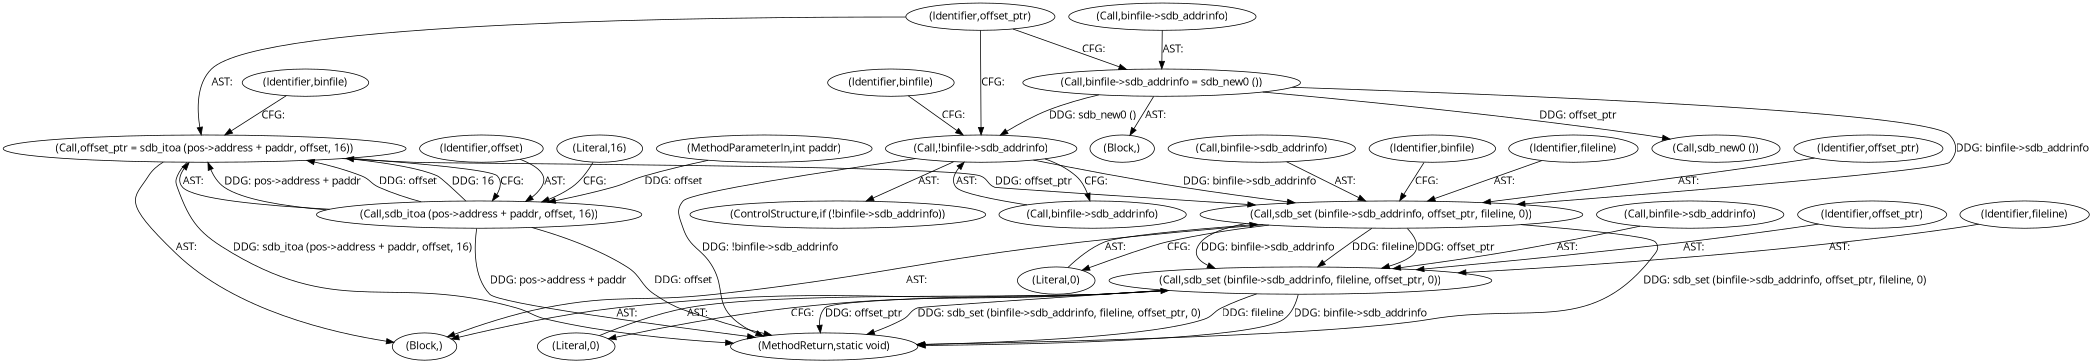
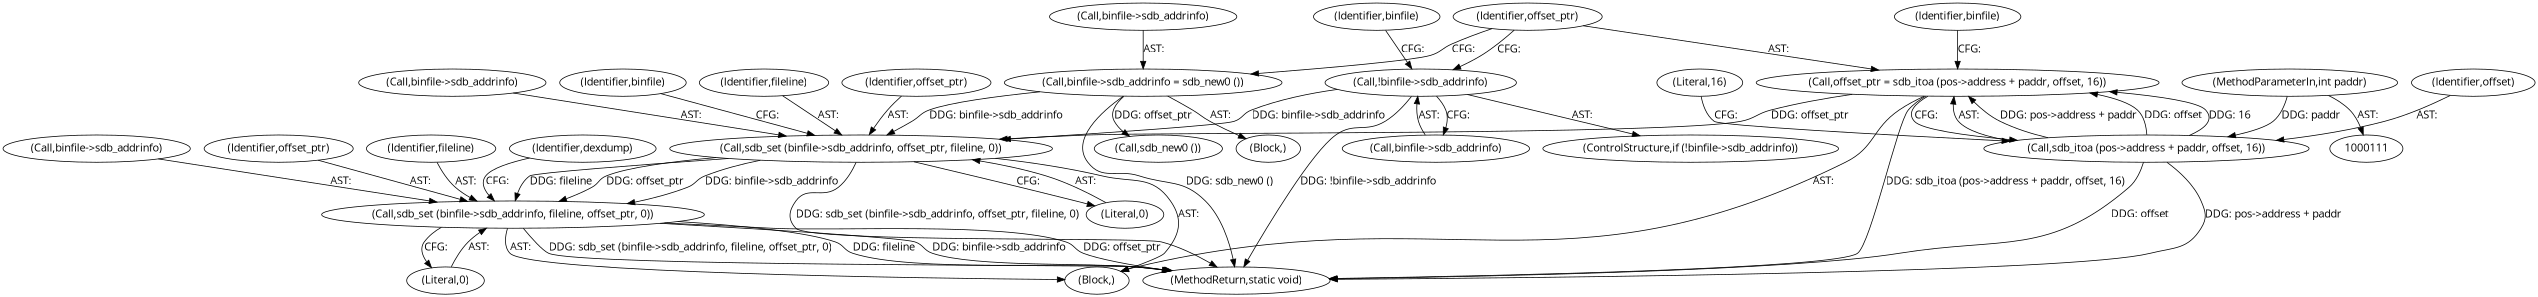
(1051, 109) -> (1139, 176)
none -> (583, 149)
none -> (2366, 149)
(674, 182) -> (2311, 116)
